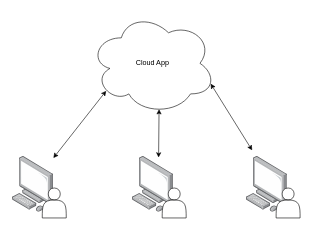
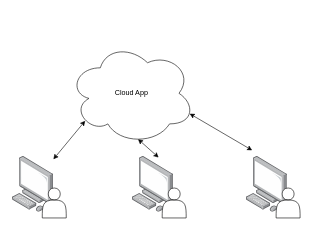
(153, 63) -> (132, 93)
